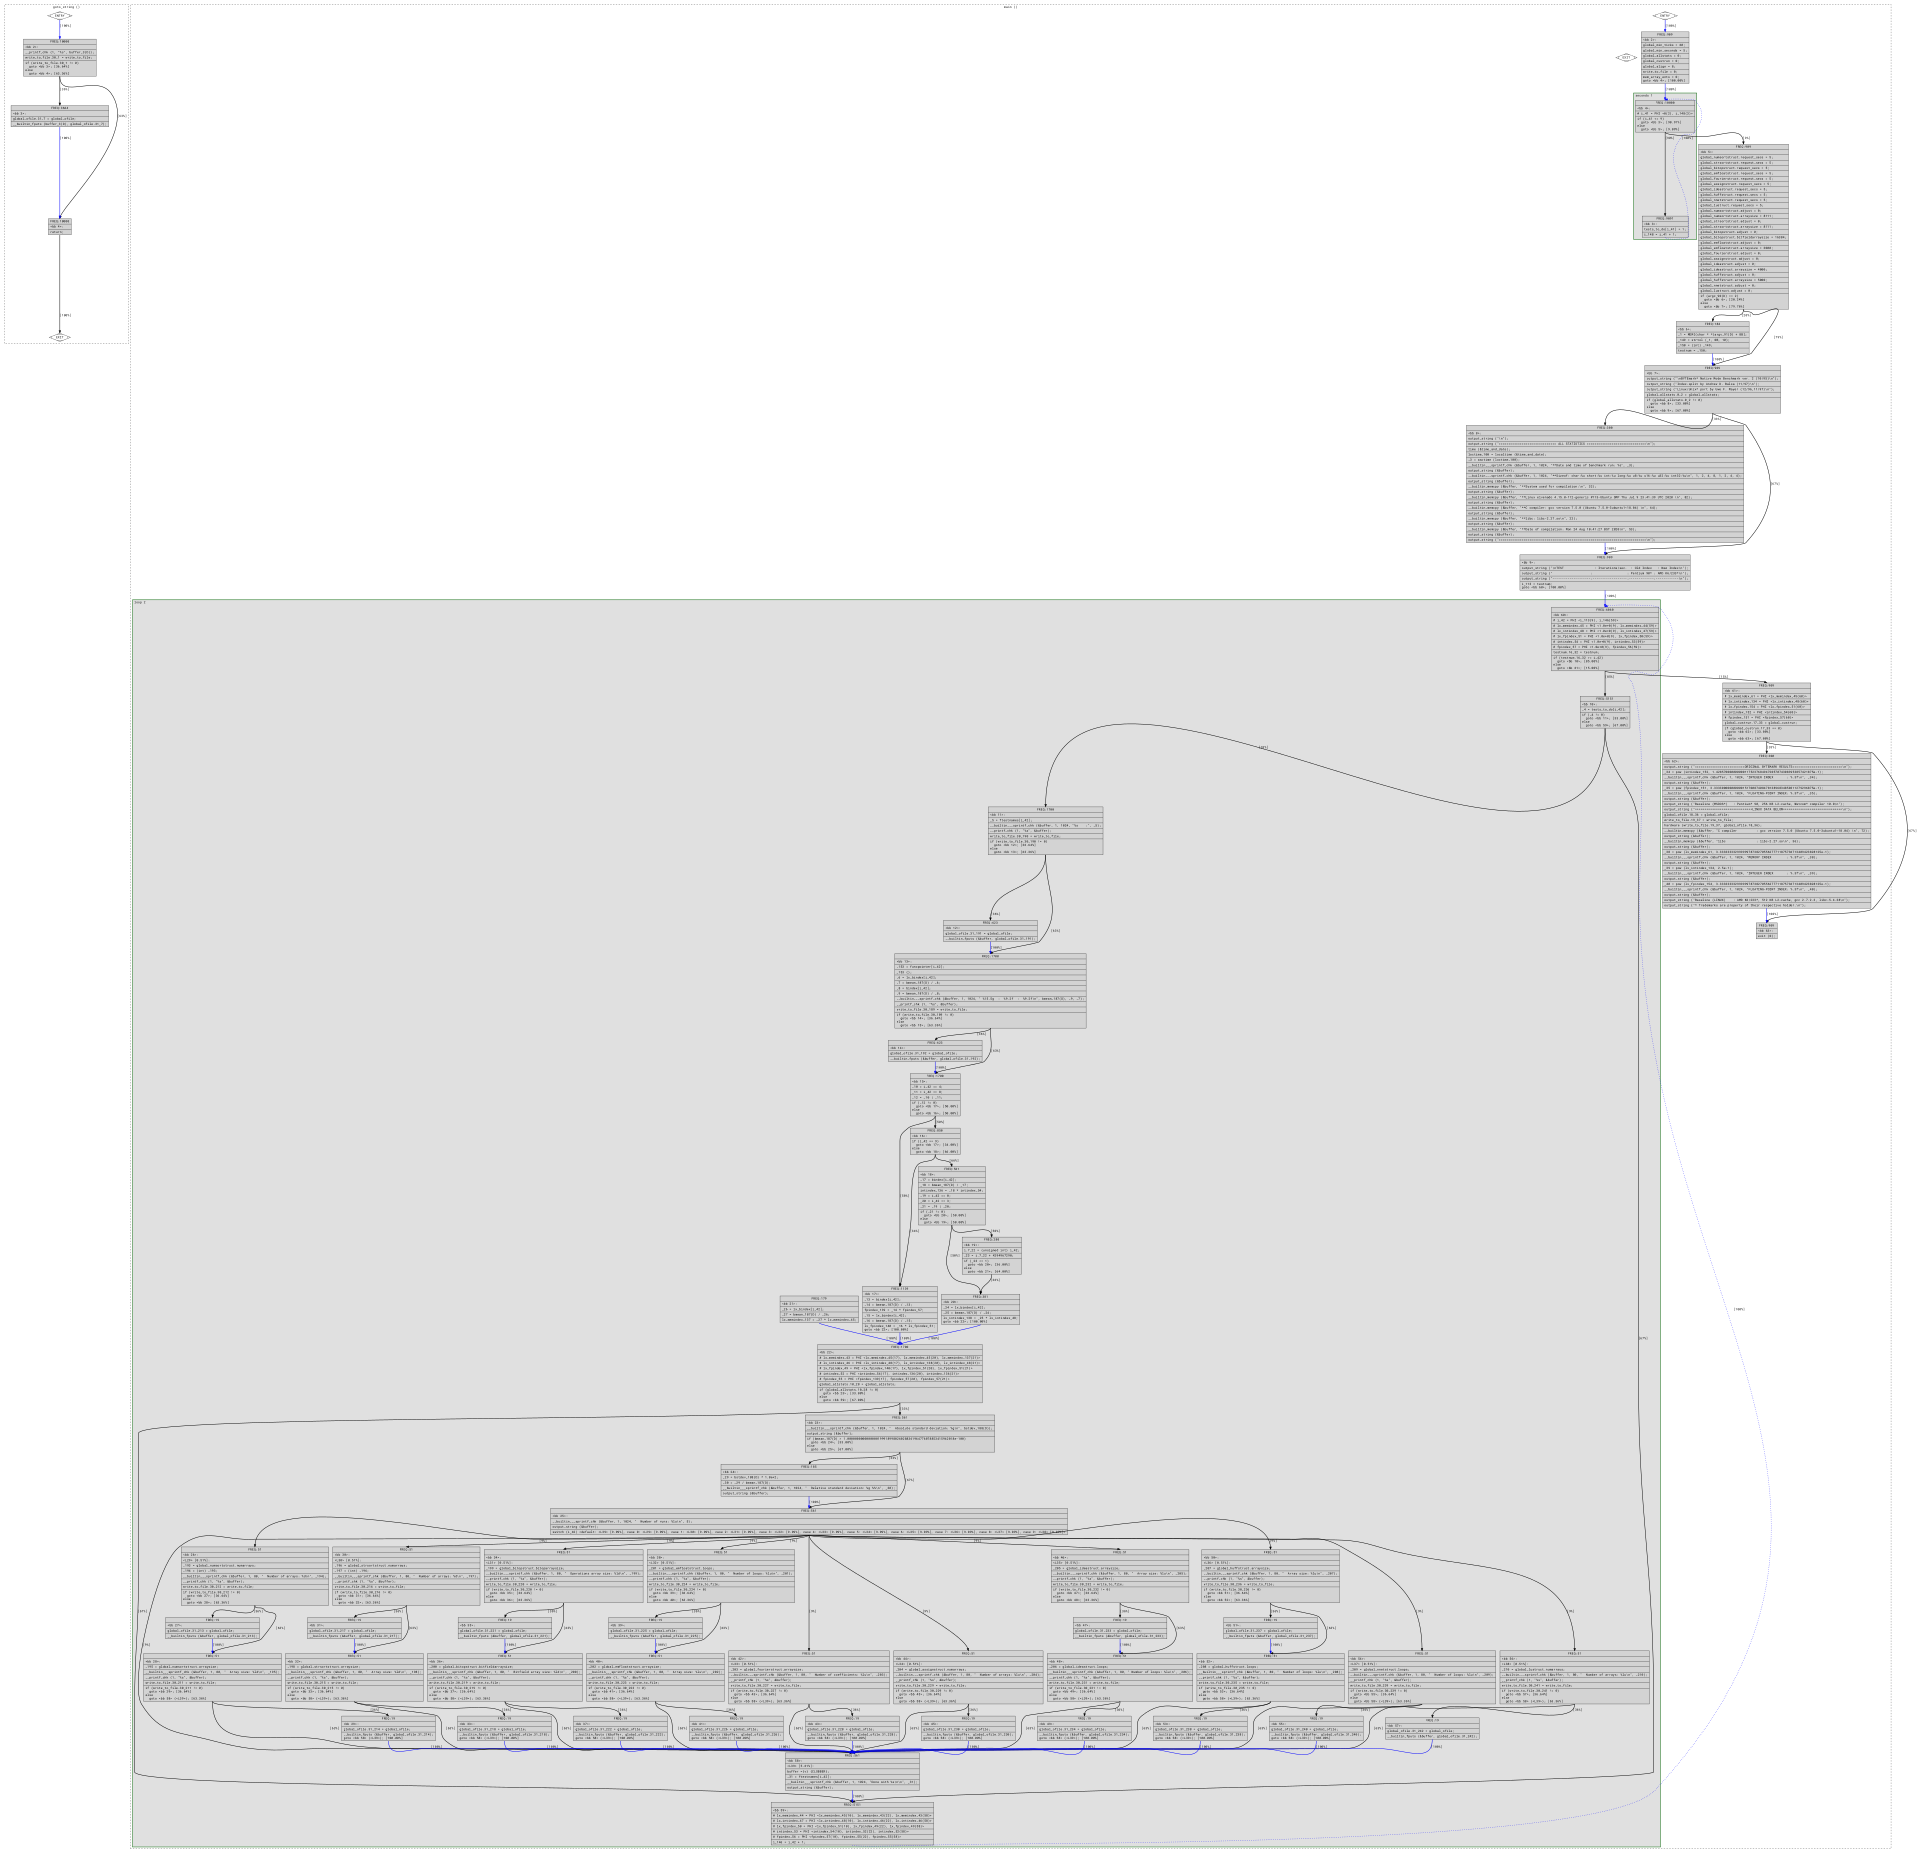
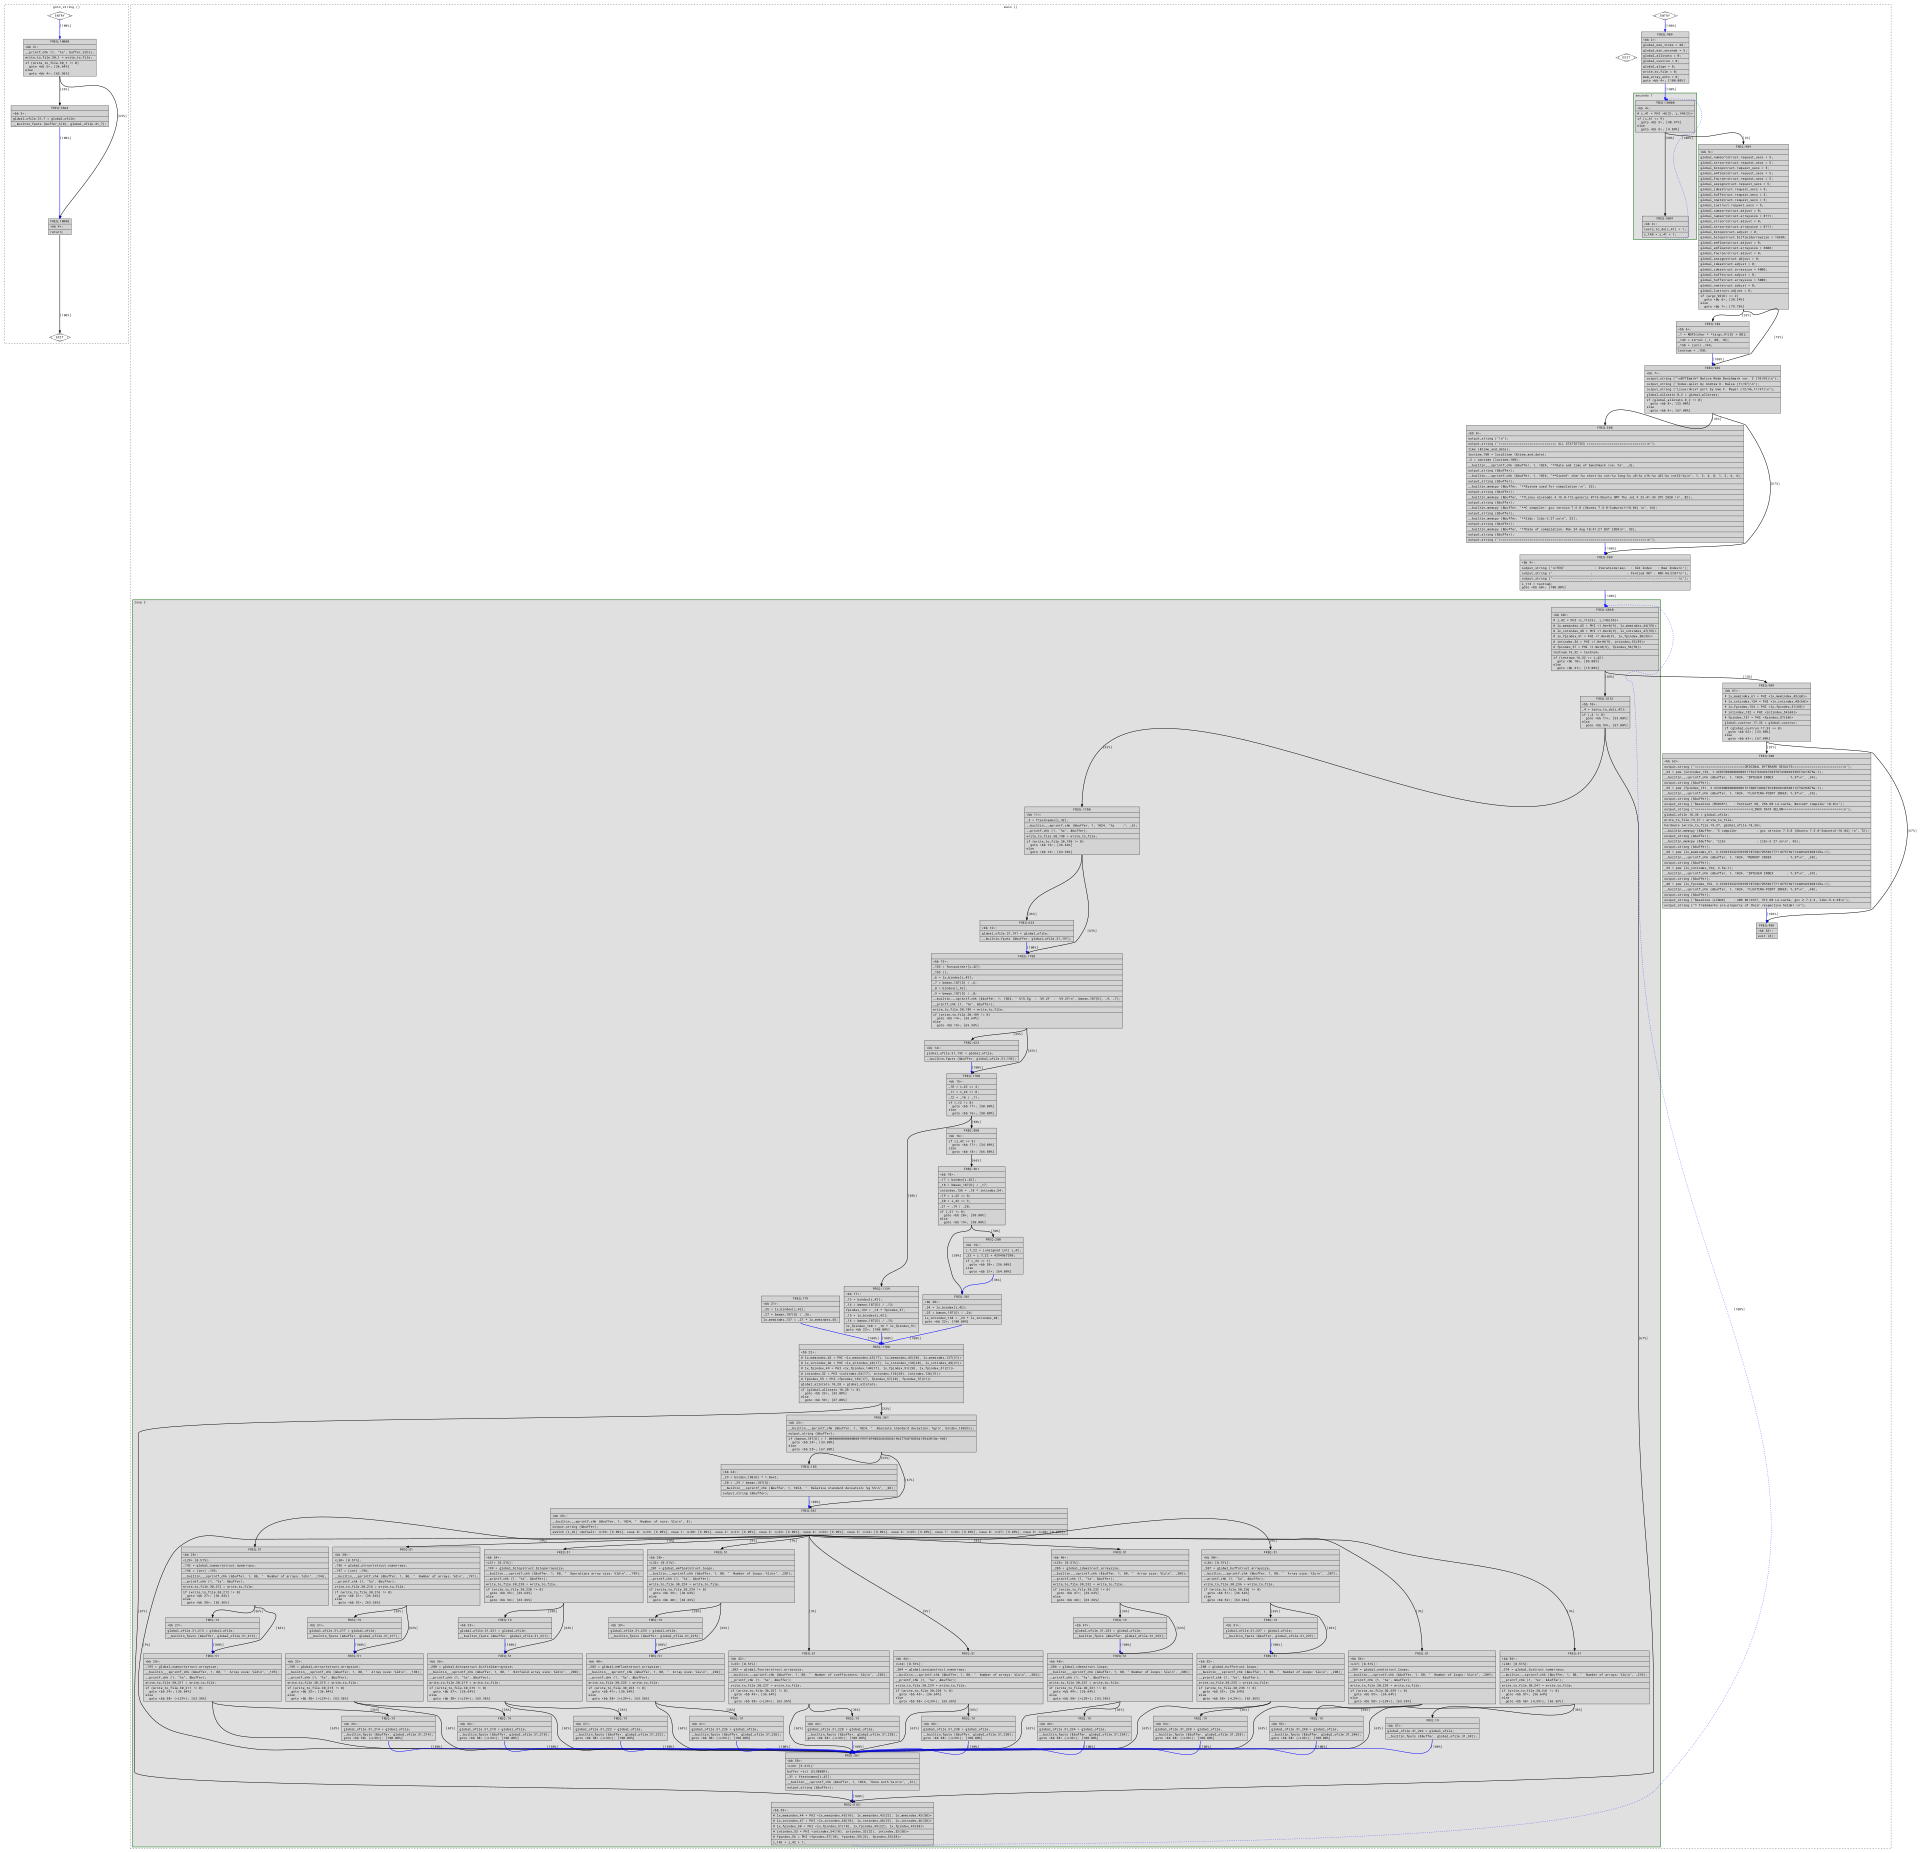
(911, 1213) -> none
(987, 1283) -> (979, 1284)
